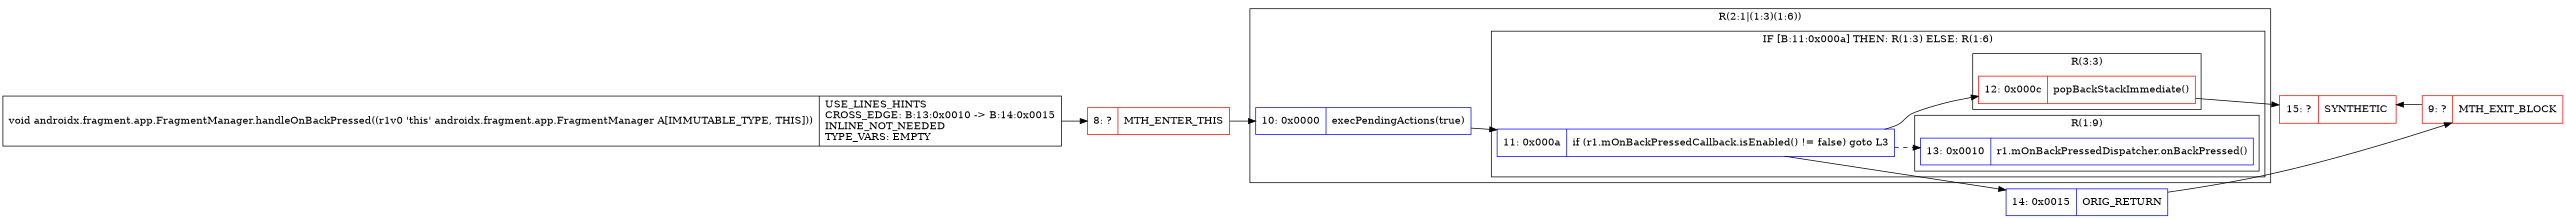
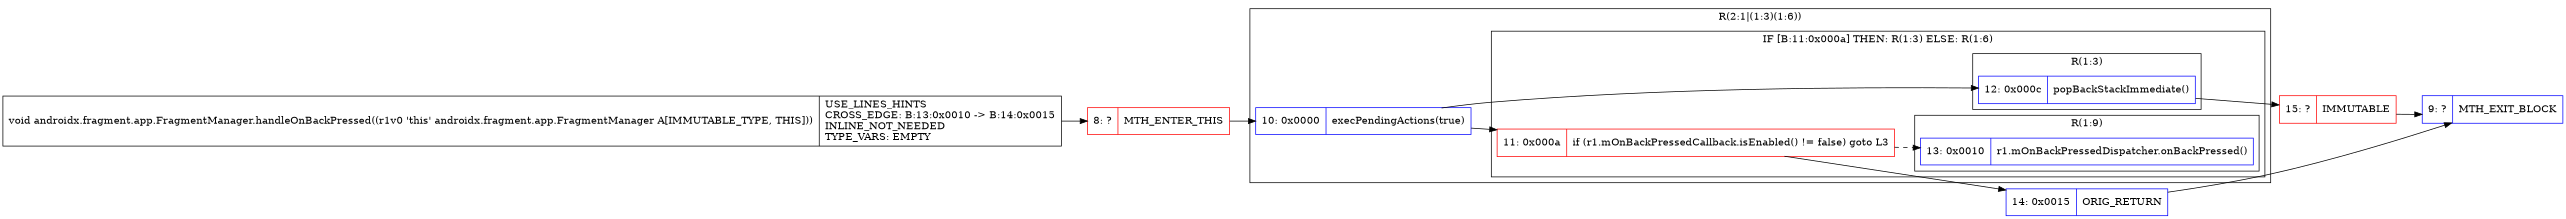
(2087, 62) -> (2087, 62)
(2087, 90) -> (2087, 90)
(2413, 105) -> (2405, 114)
(1926, 109) -> (1706, 91)
(2356, 109) -> (2356, 109)
(2493, 109) -> (2493, 109)
(1696, 143) -> (1696, 143)
